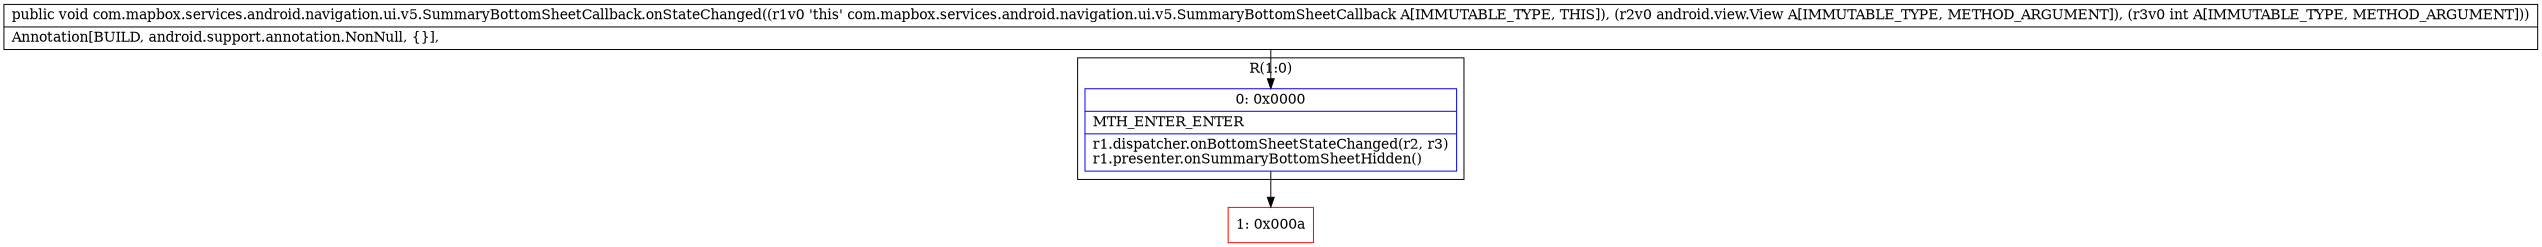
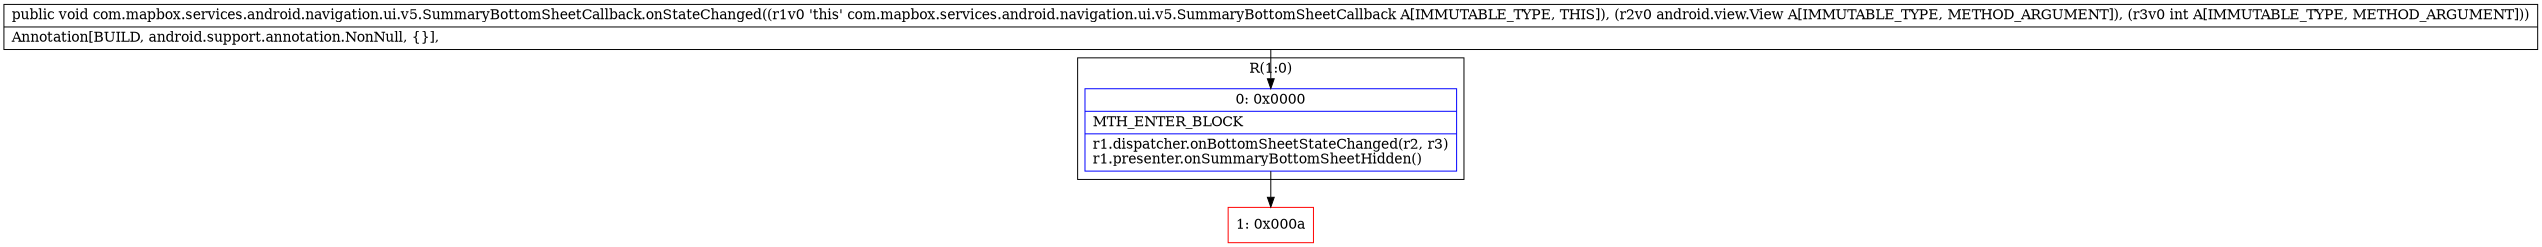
(1168, 122) -> (1168, 122)
